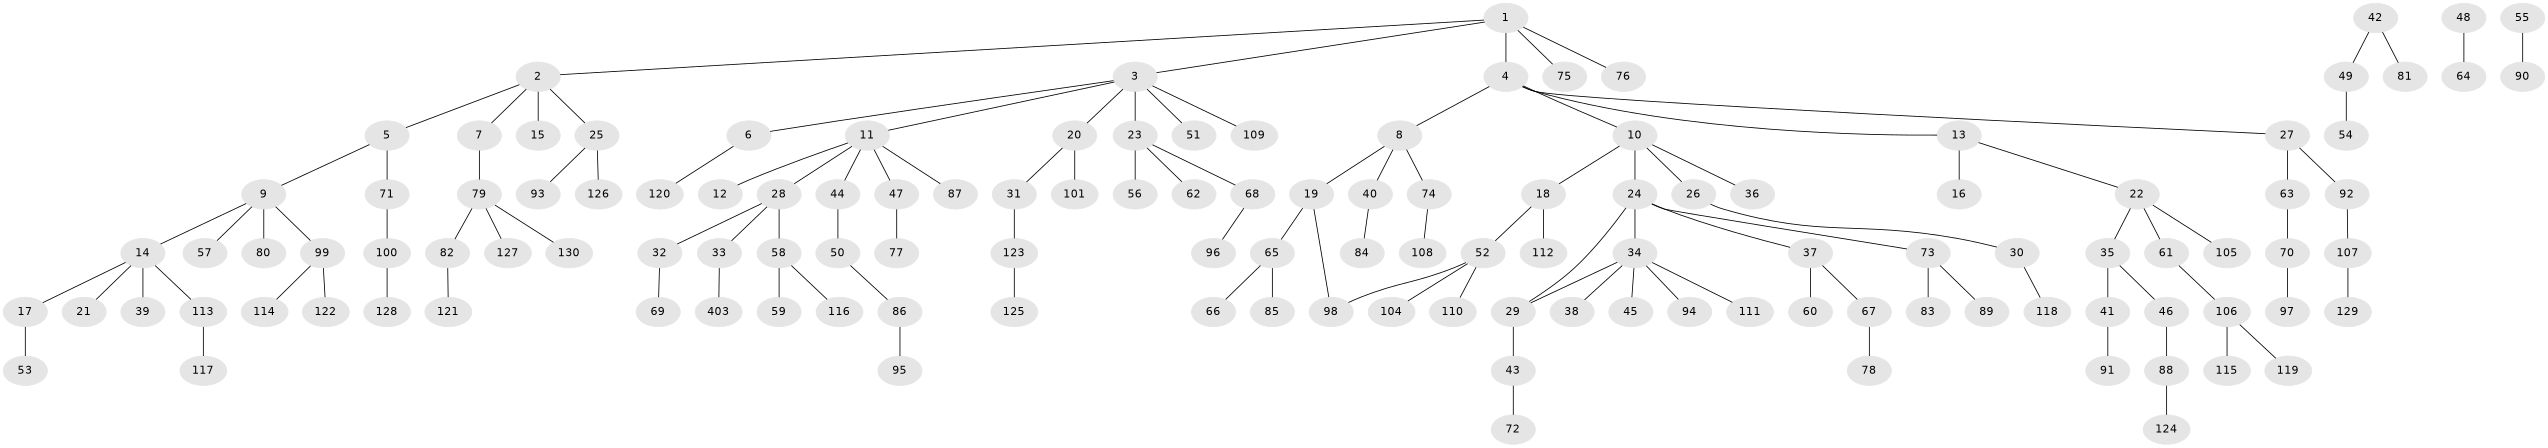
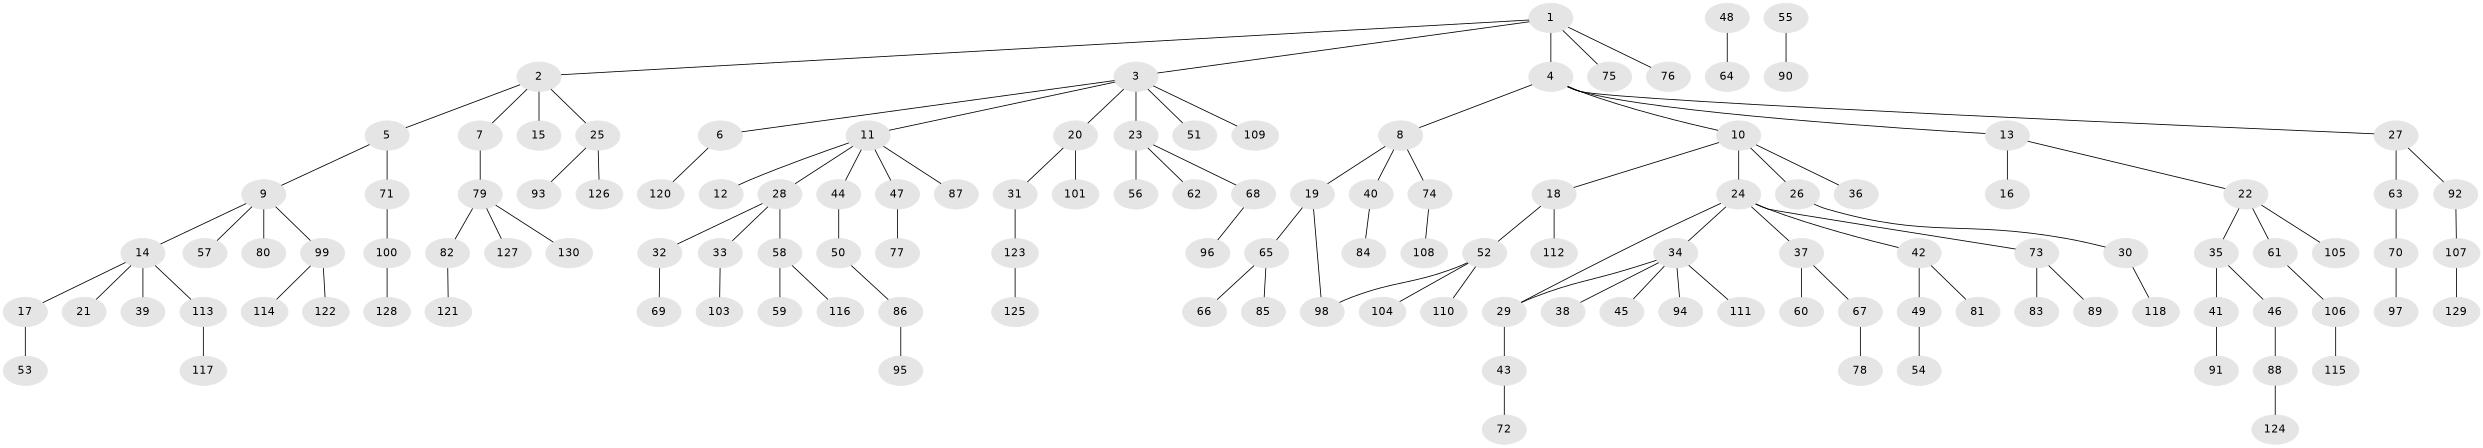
none -> (1826, 228)
(719, 312) -> (719, 312)
(2288, 371) -> none
